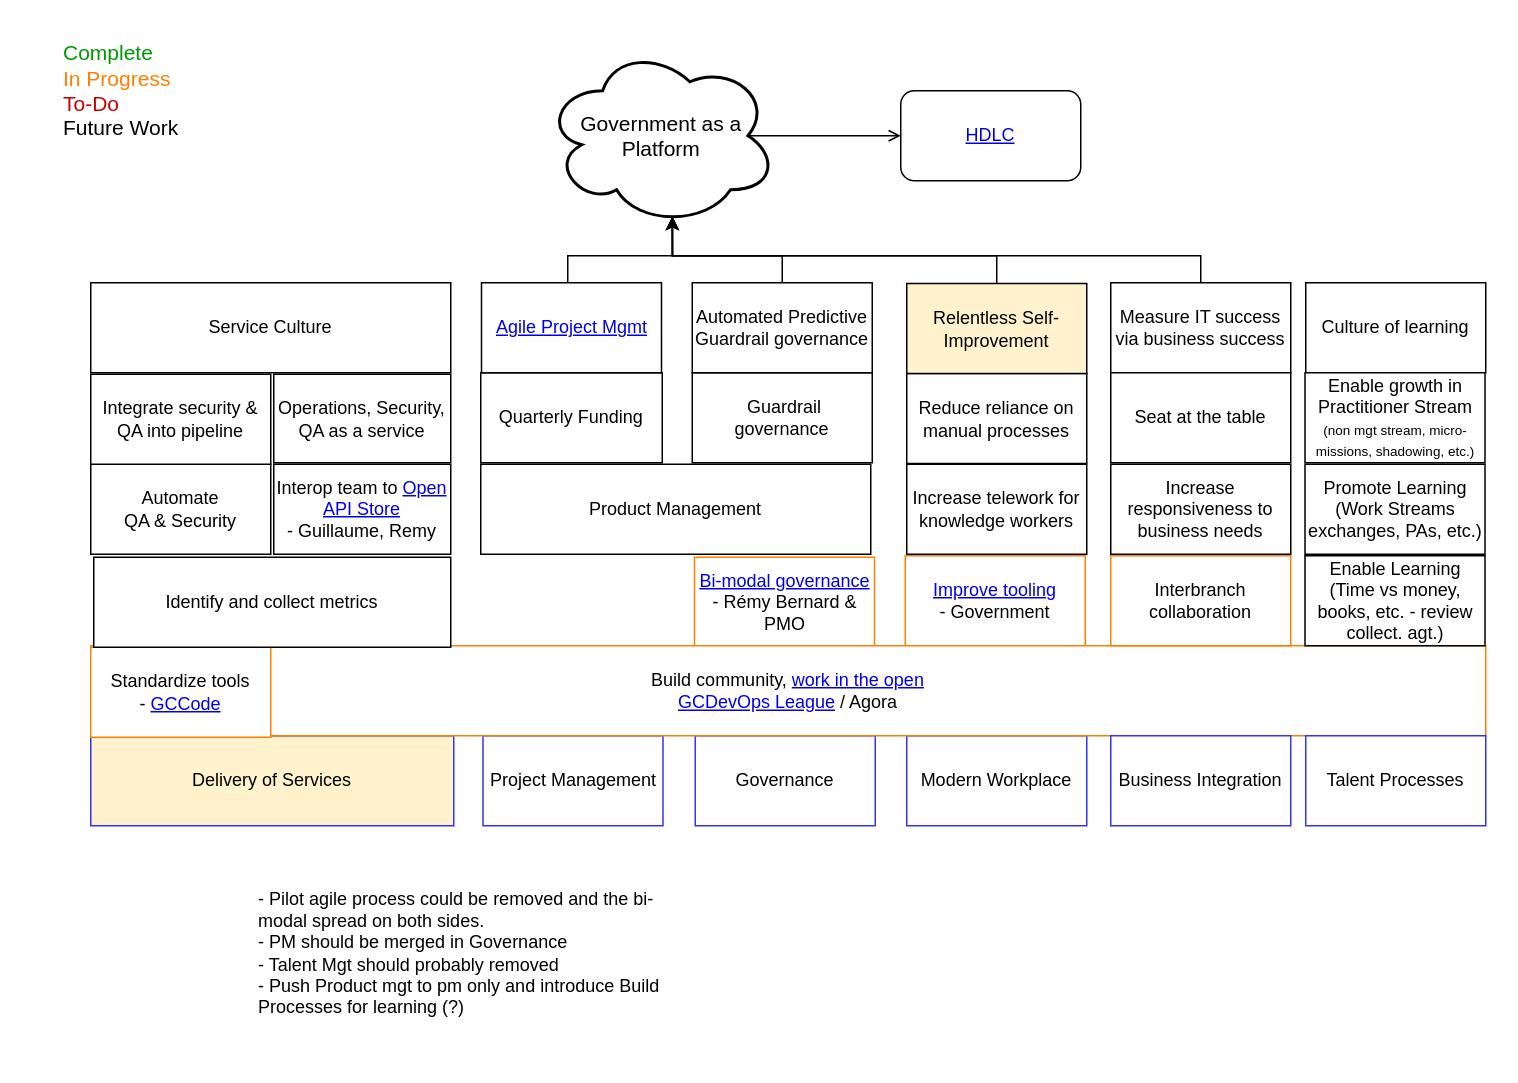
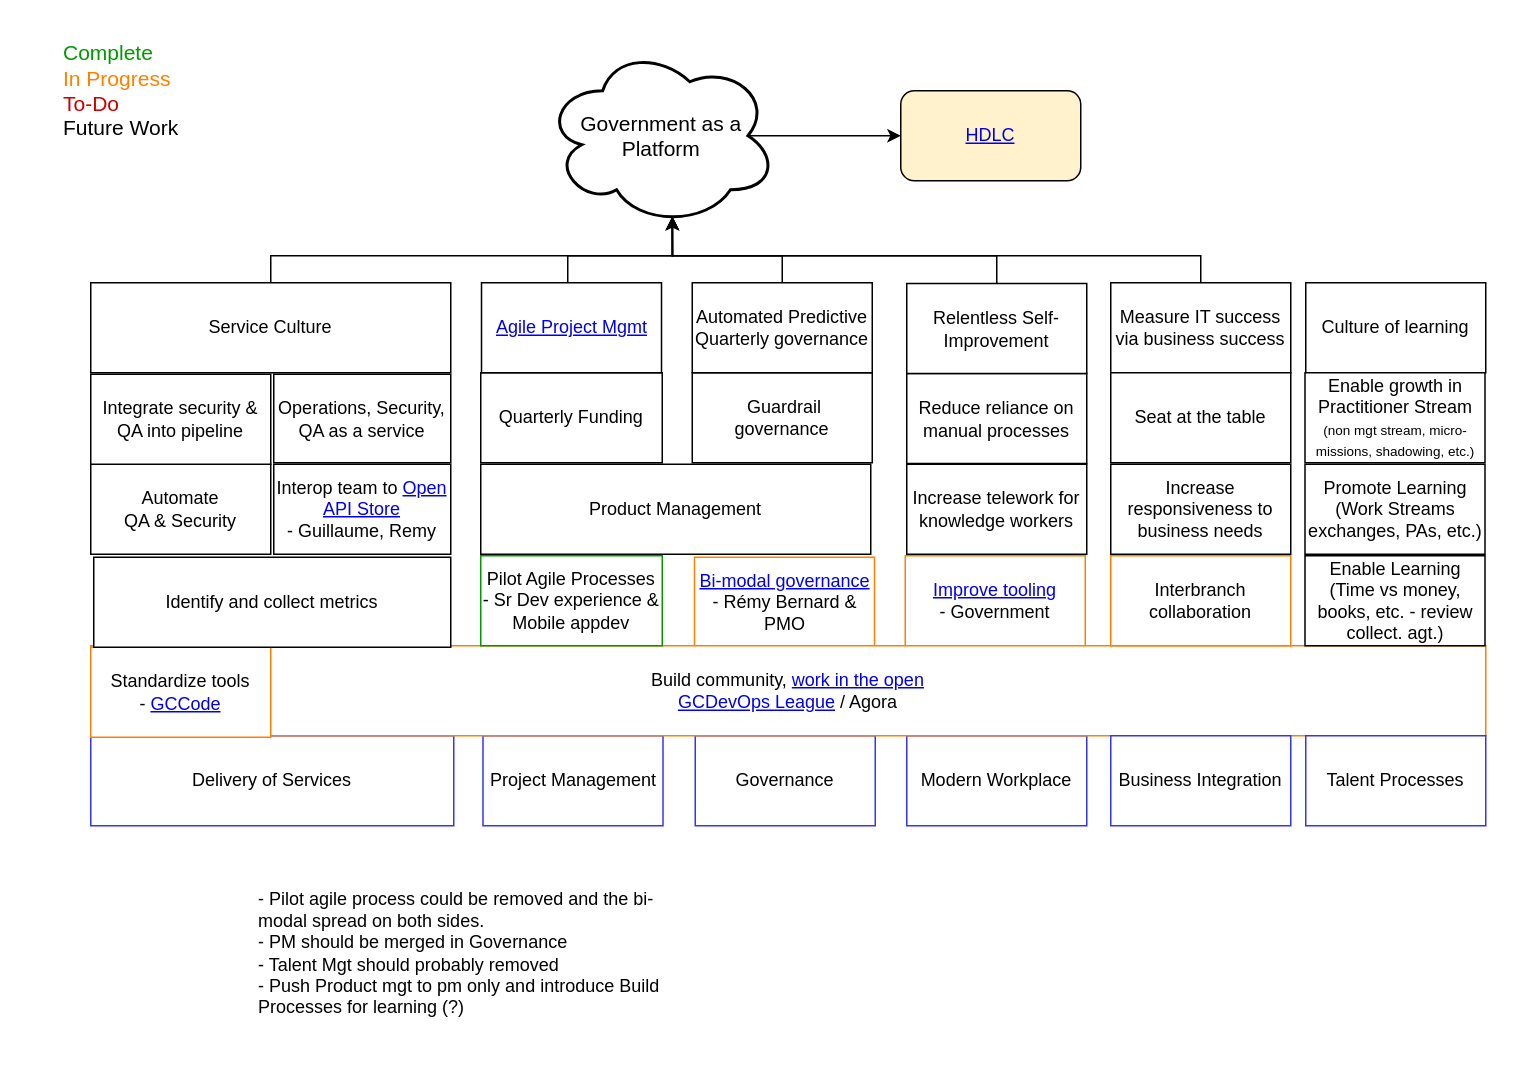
(891, 136) -> (889, 136)
(991, 136) -> (991, 136)
none -> (404, 256)
(782, 328) -> (782, 328)
(997, 329) -> (997, 329)
none -> (572, 601)
(272, 781) -> (272, 781)
